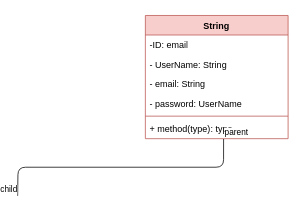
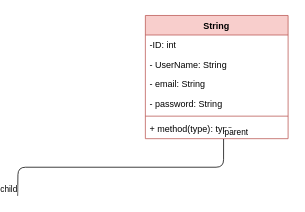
(170, 46) -> (166, 46)
(197, 104) -> (190, 104)
